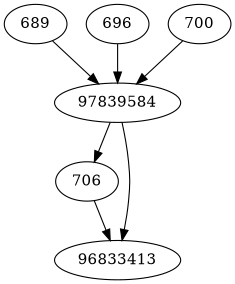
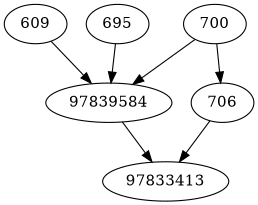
(36, 24) -> (36, 24)
(118, 24) -> (118, 24)
(104, 137) -> (218, 58)
(118, 260) -> (166, 181)
